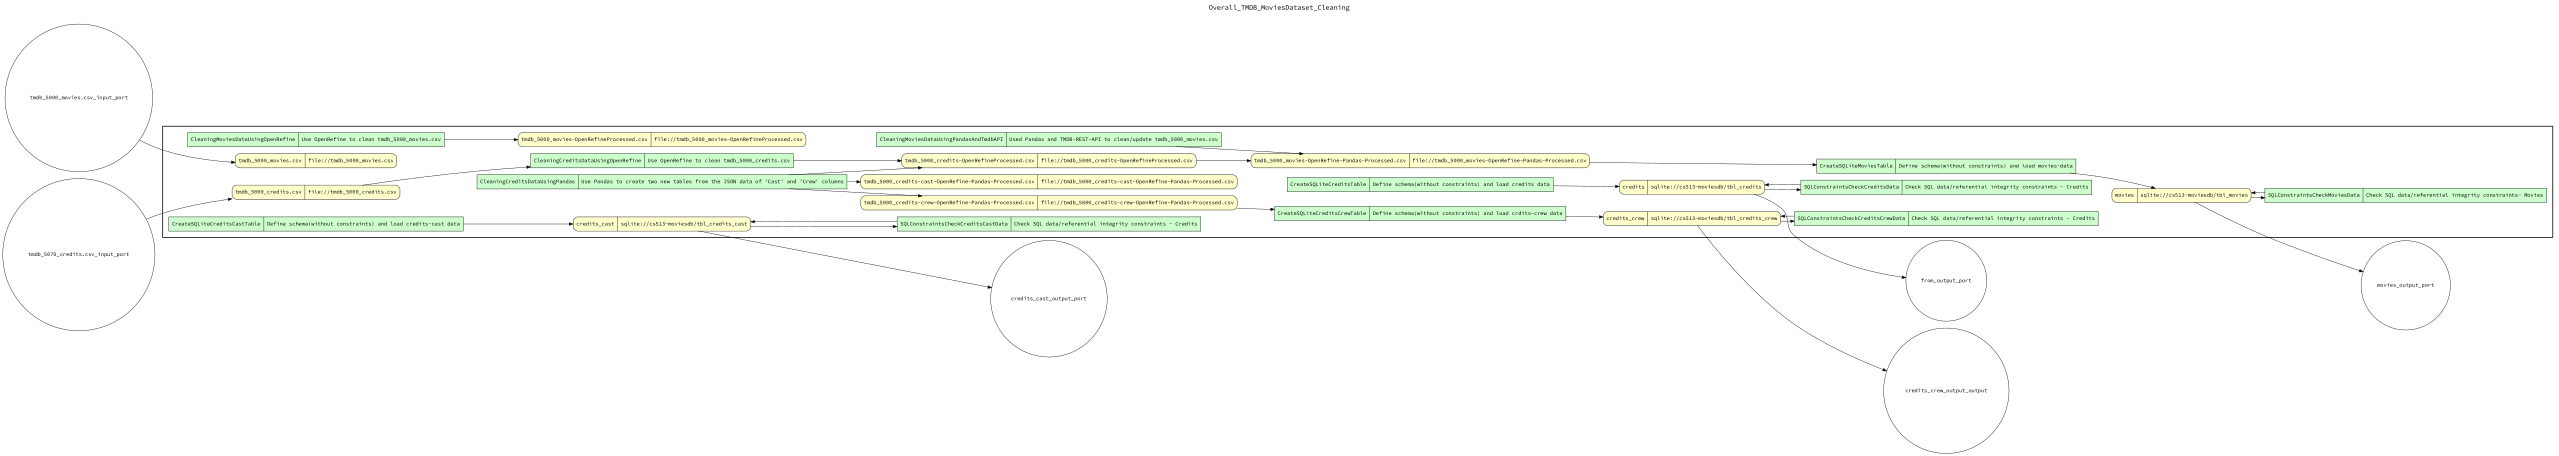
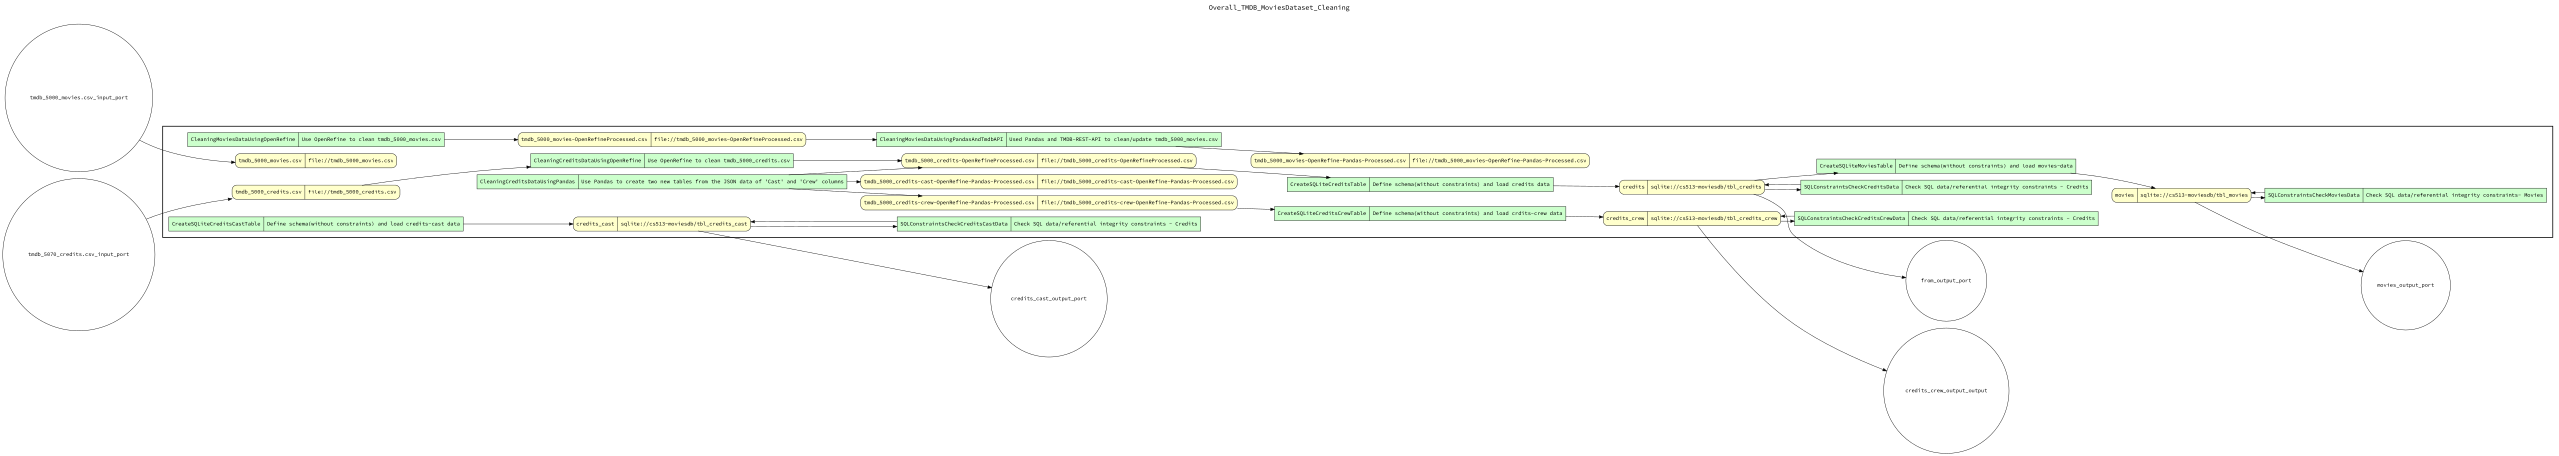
none -> (839, 140)
(1222, 161) -> (1253, 172)
(1701, 164) -> (1794, 177)
